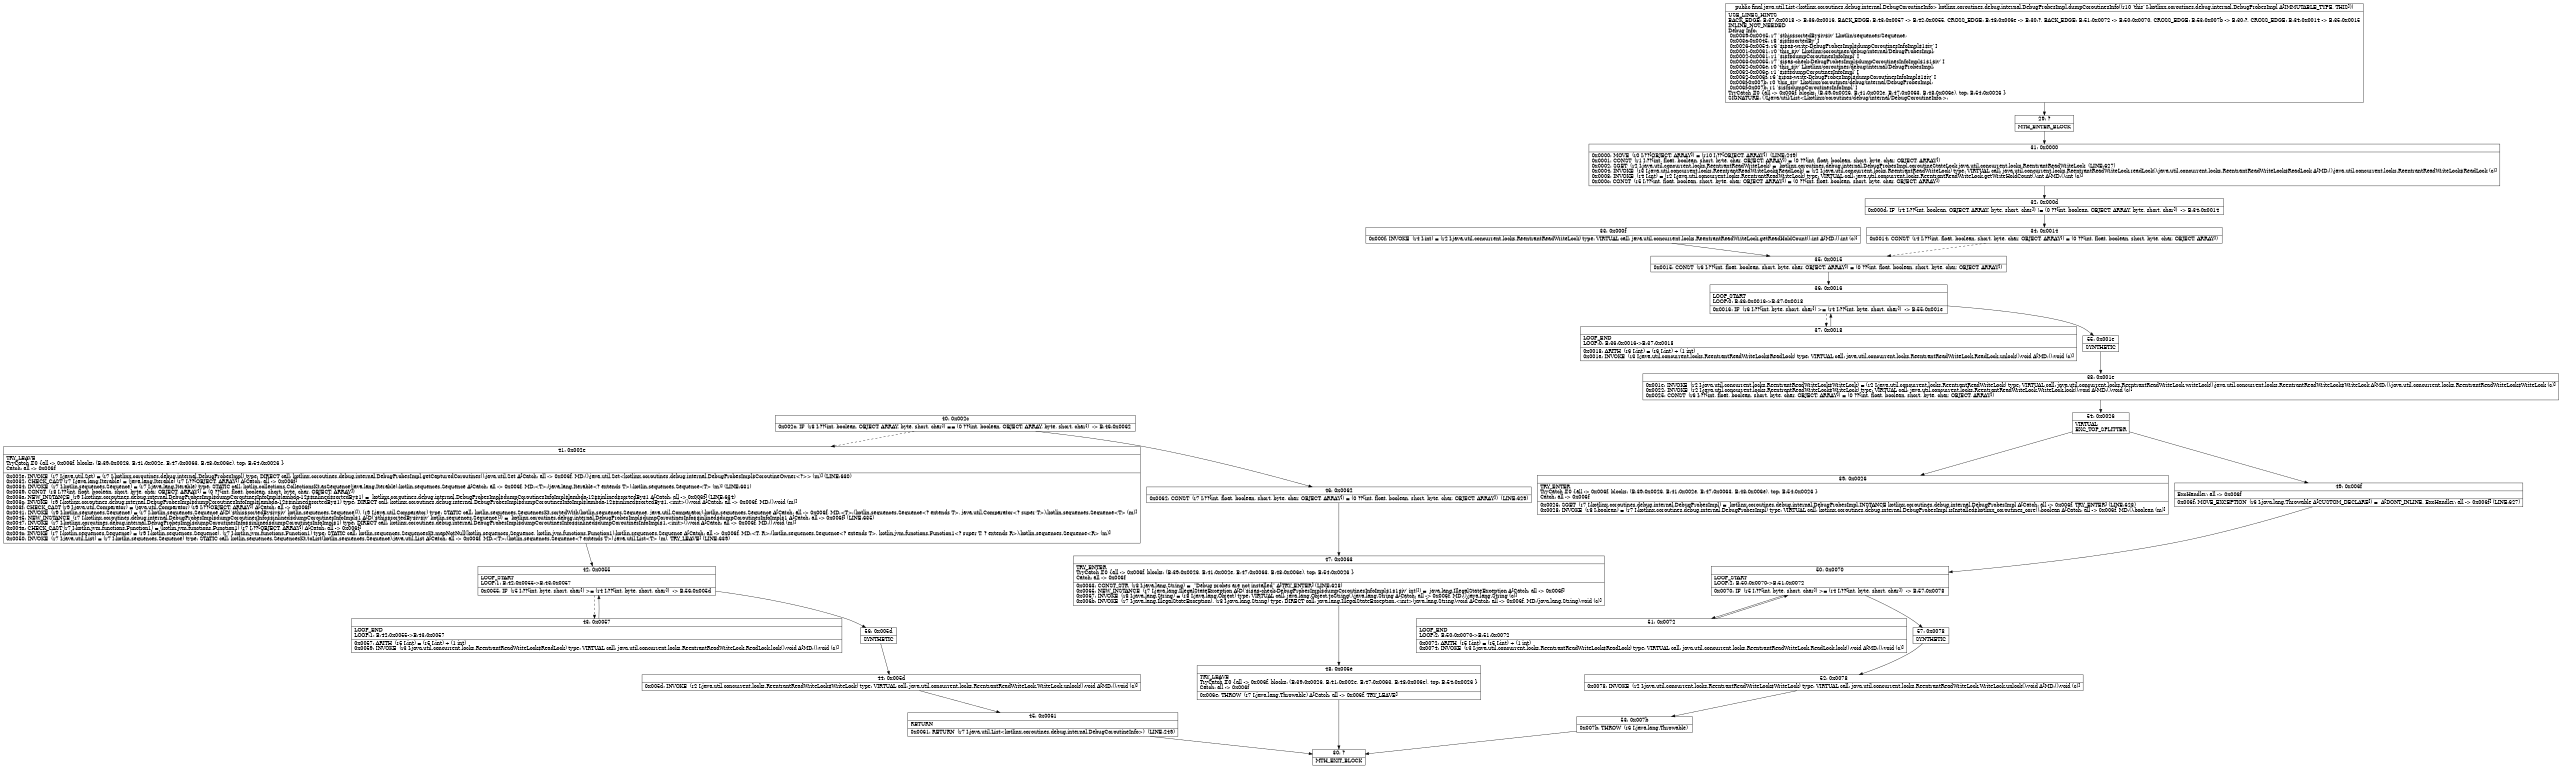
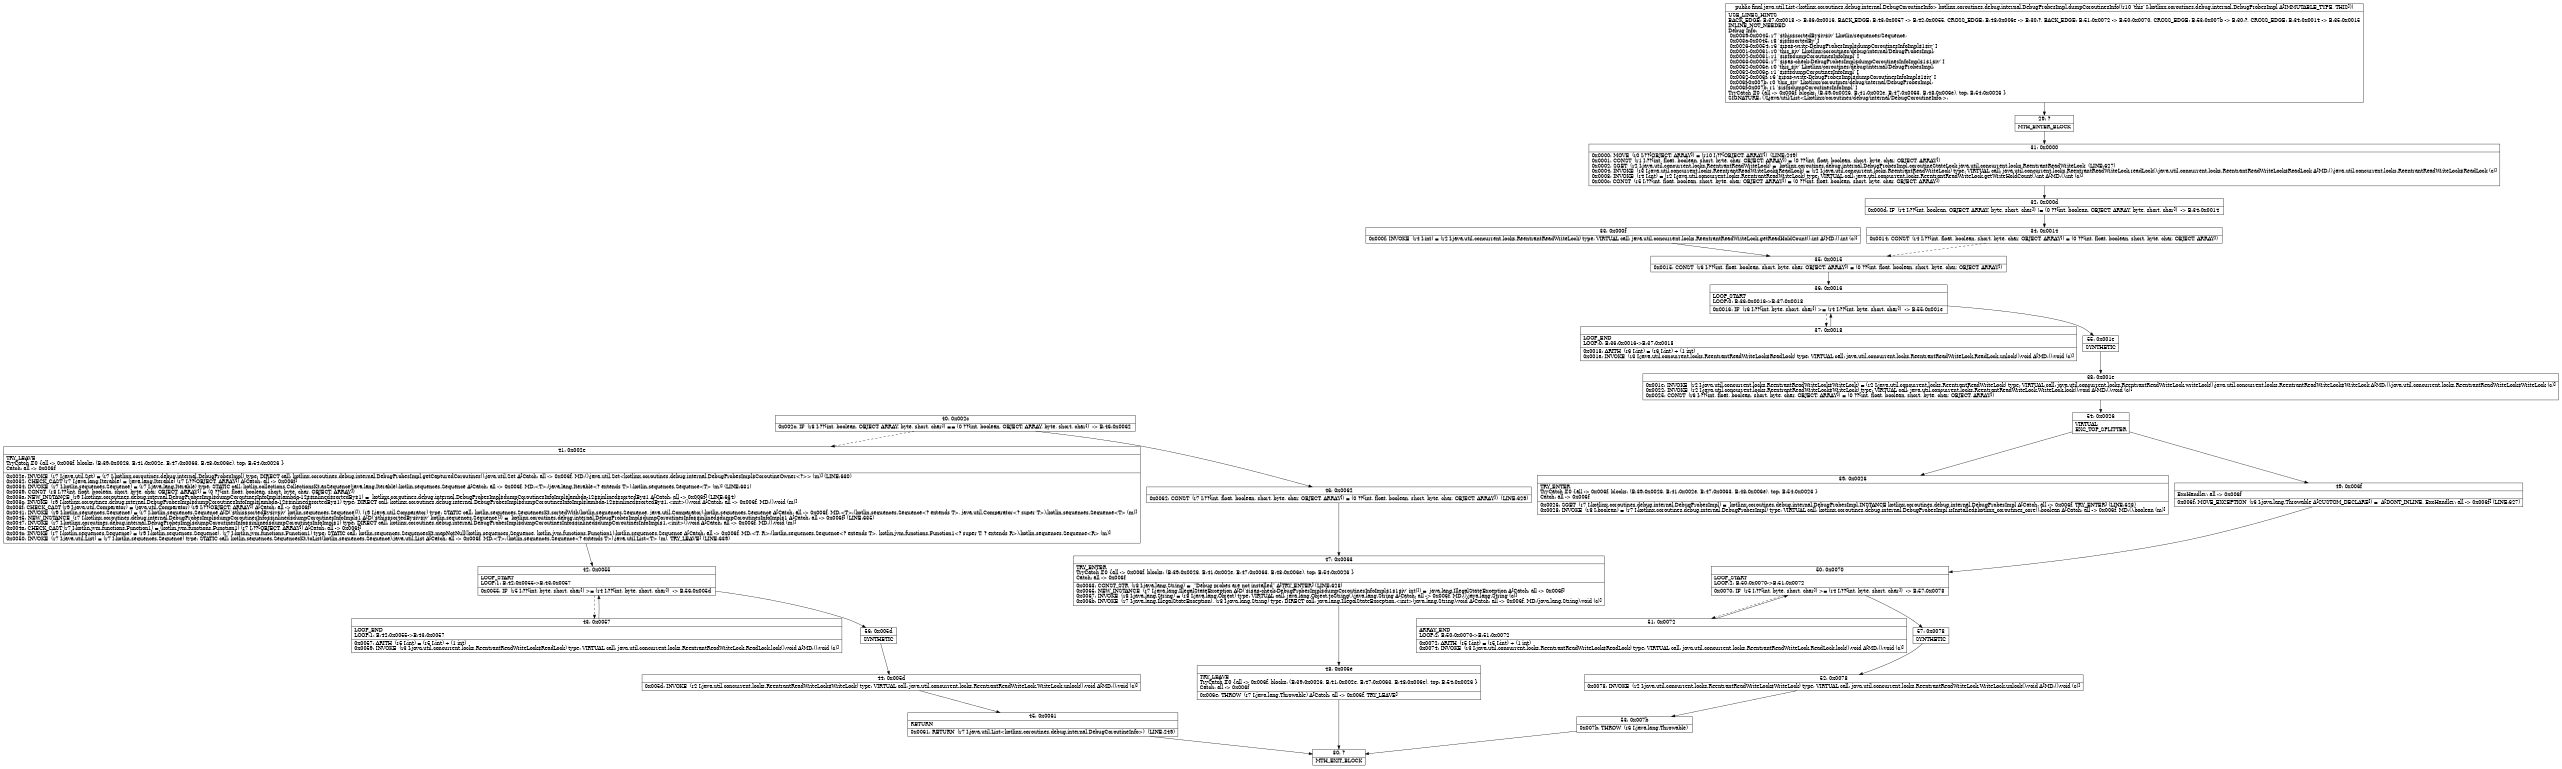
(1749, 606) -> (1749, 606)
(1433, 630) -> (1435, 630)
